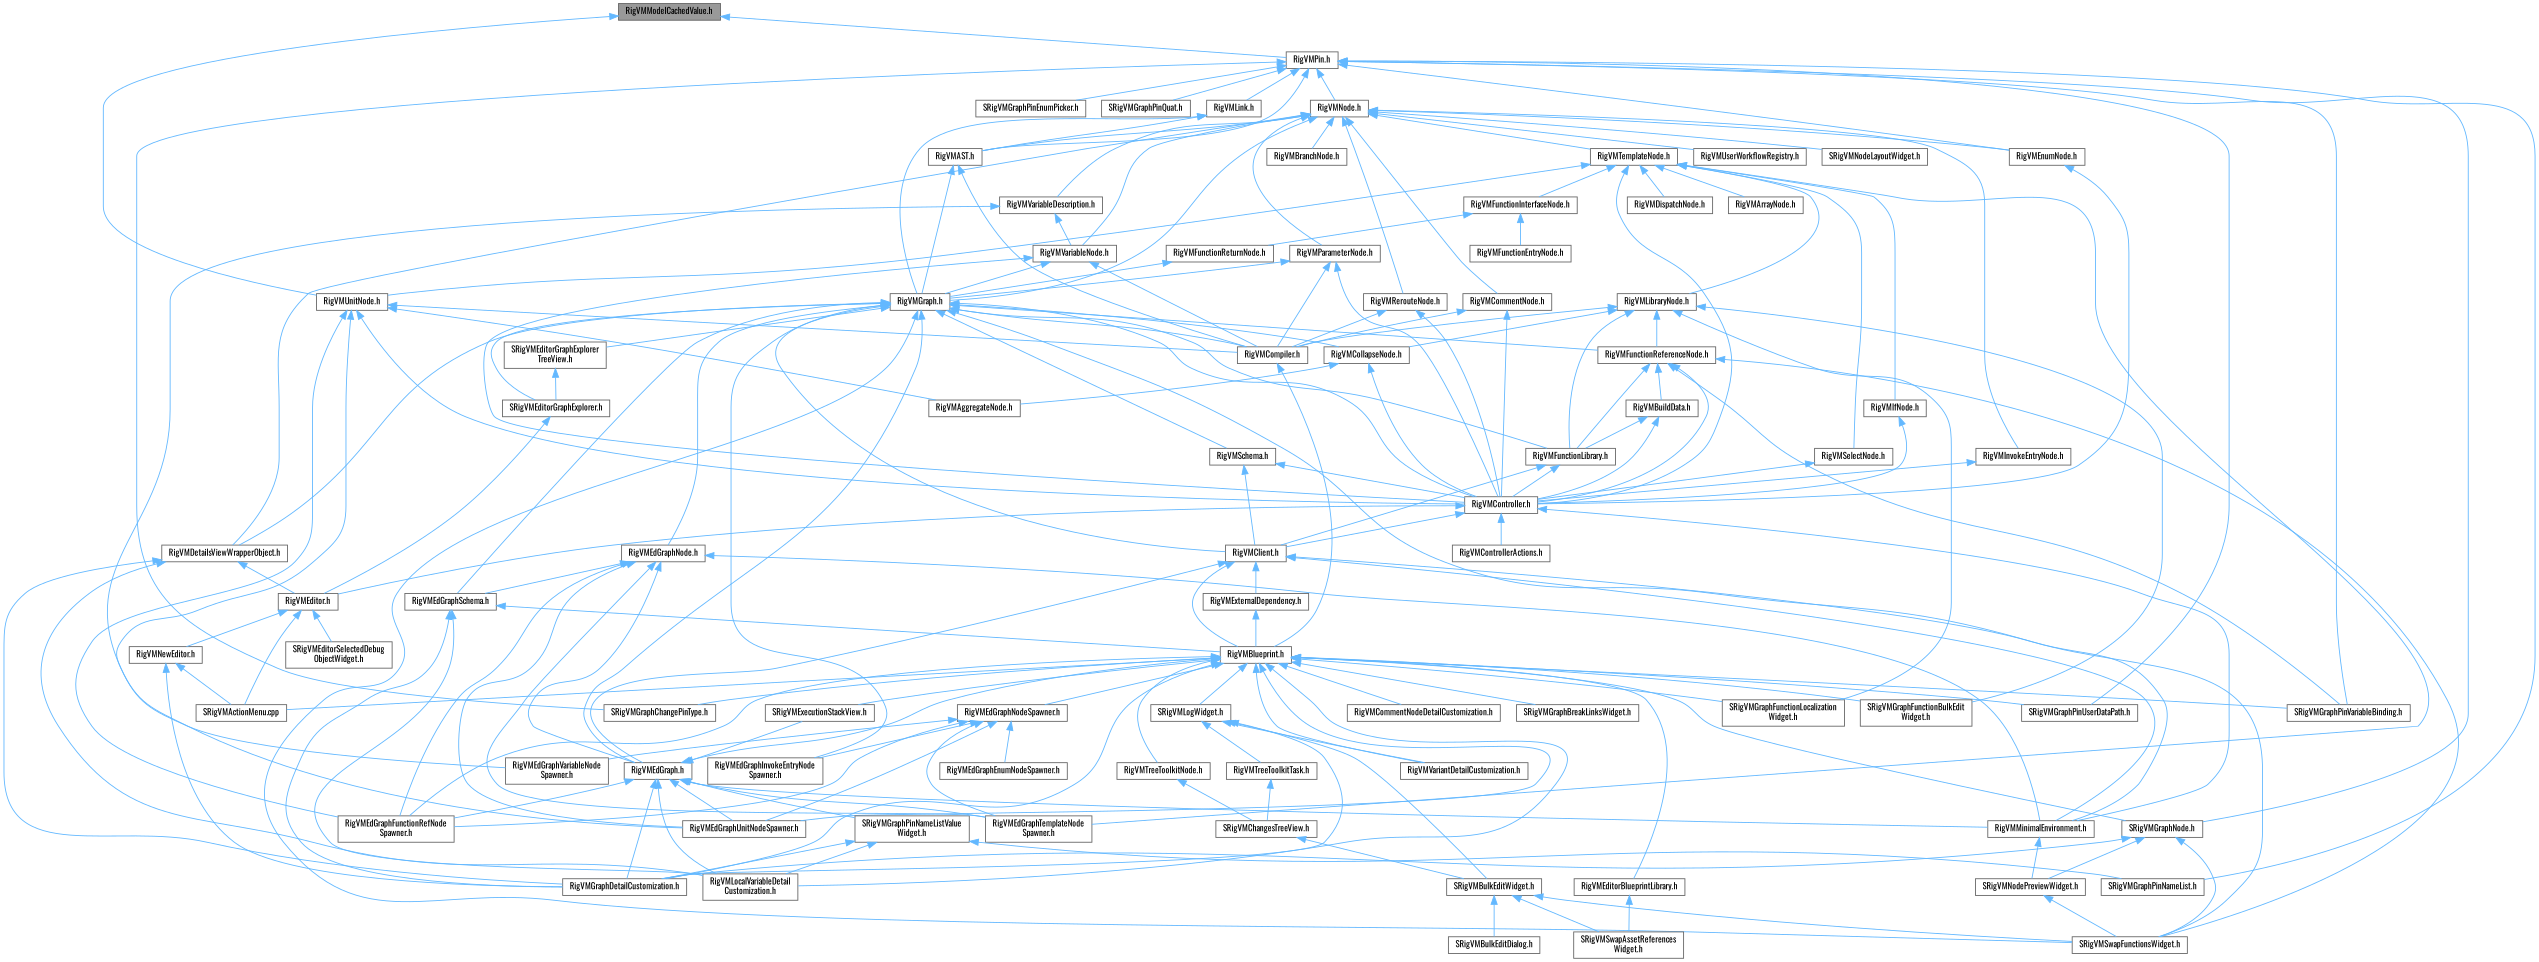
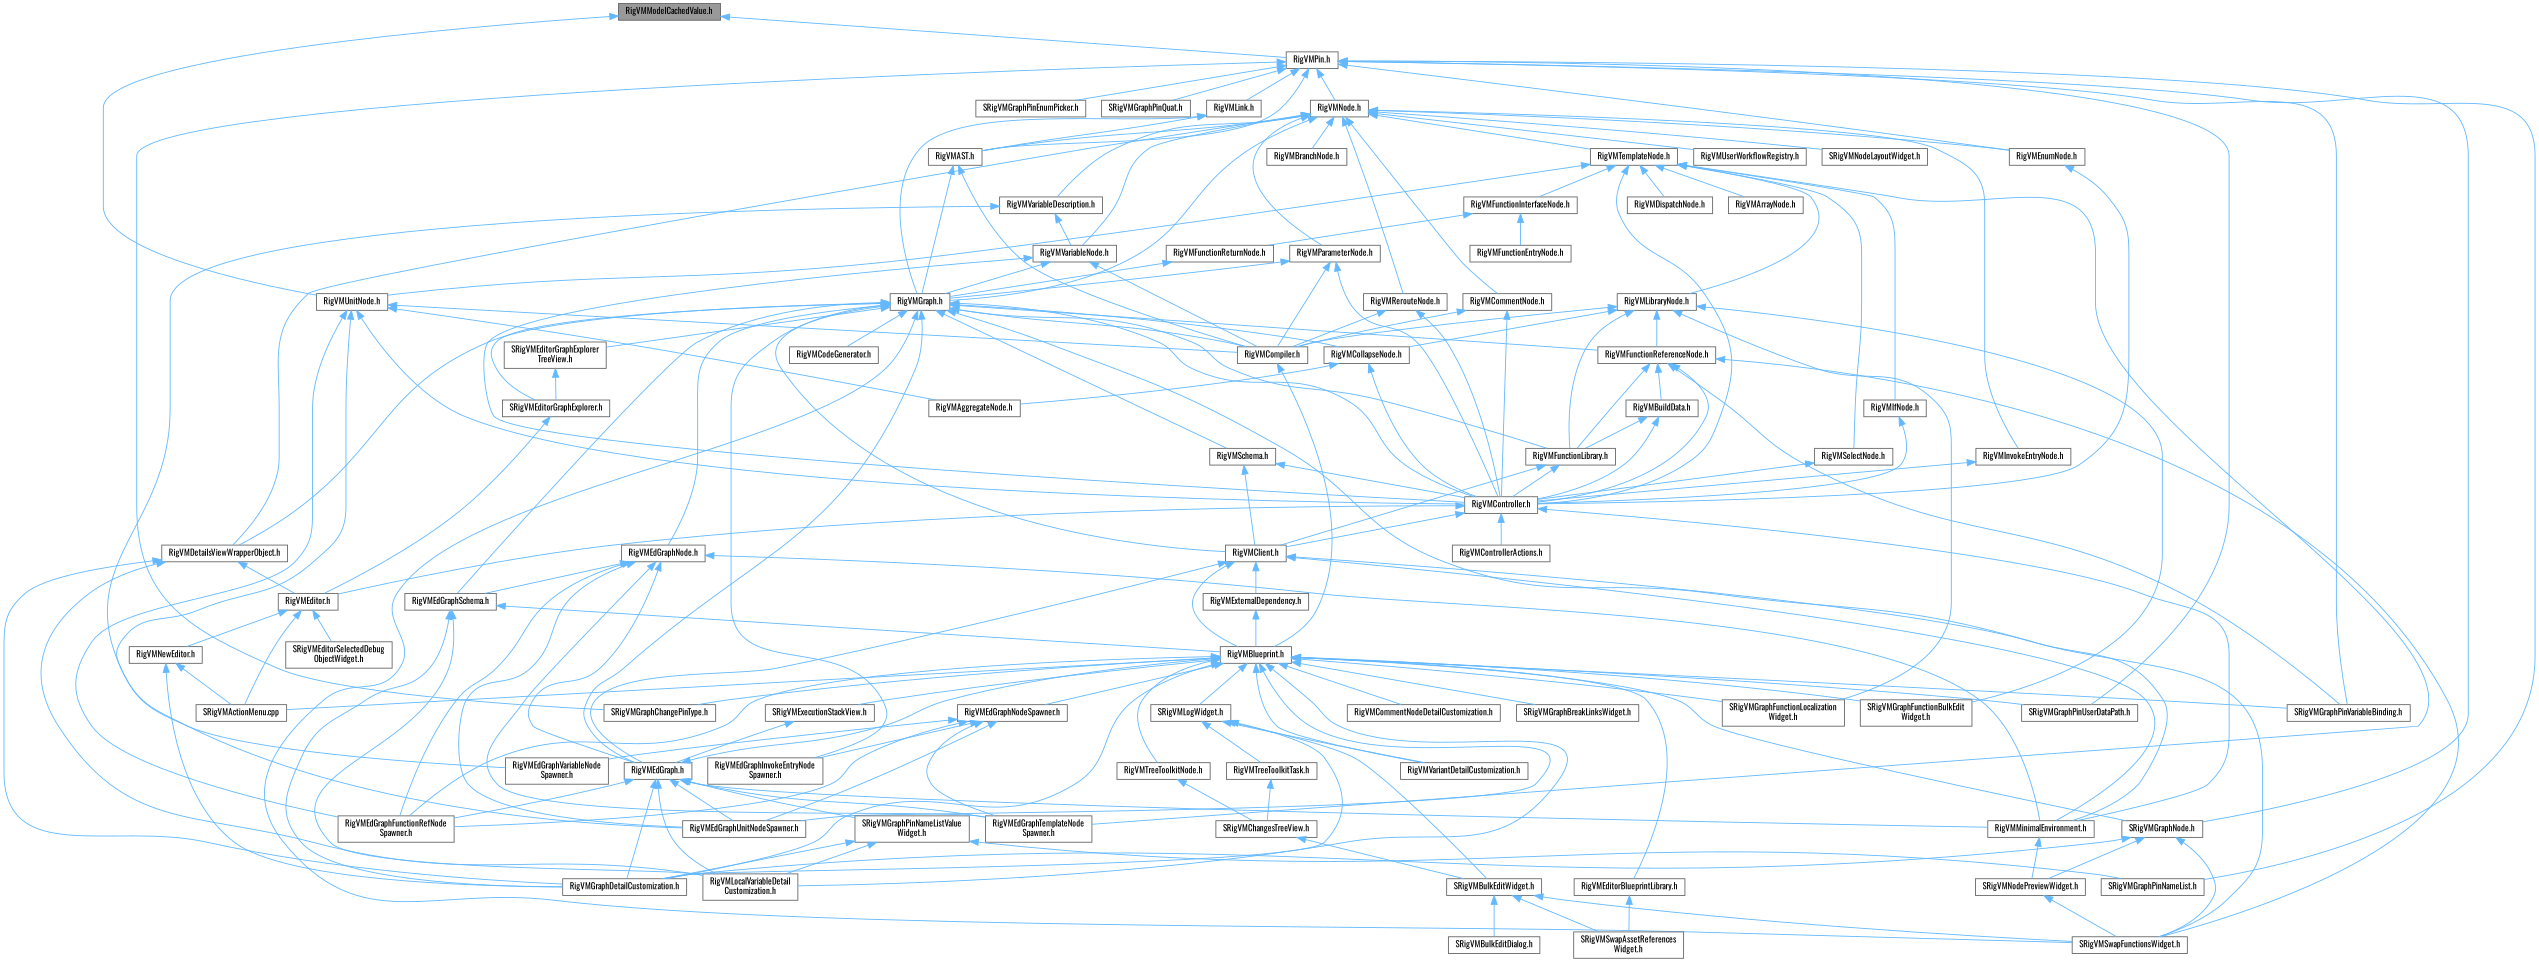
none -> (834, 355)
(769, 733) -> (752, 735)
(1004, 771) -> none
